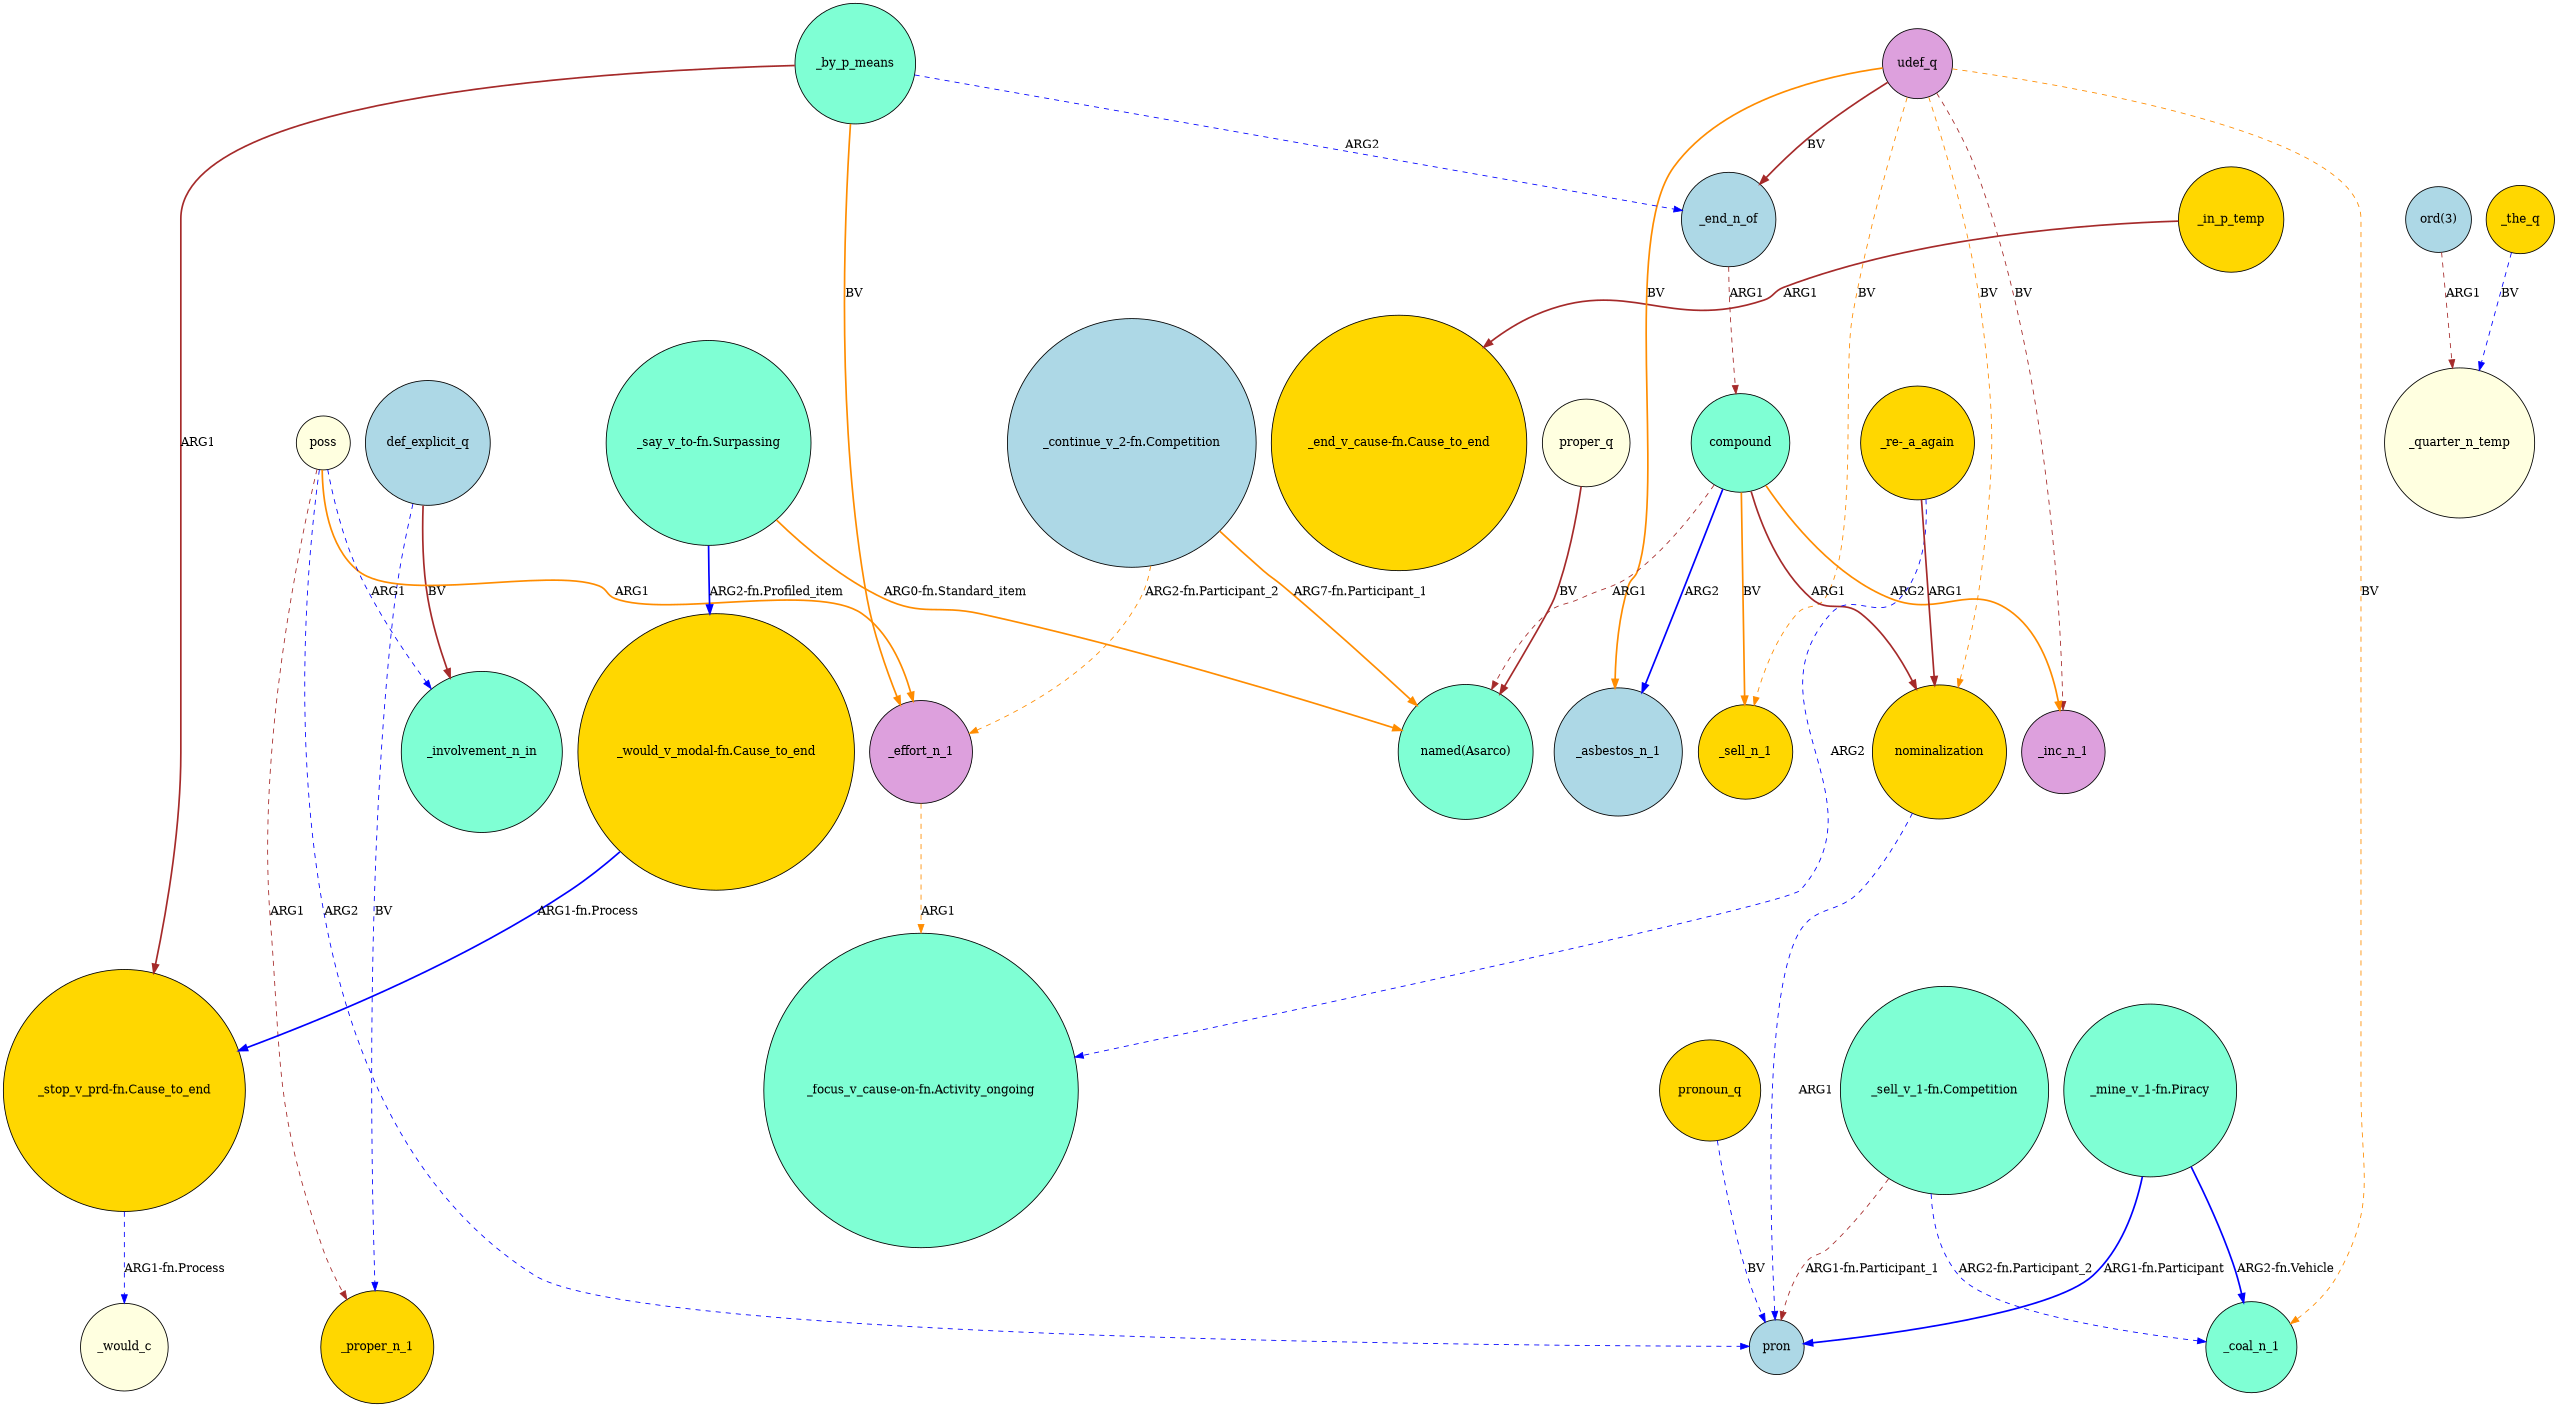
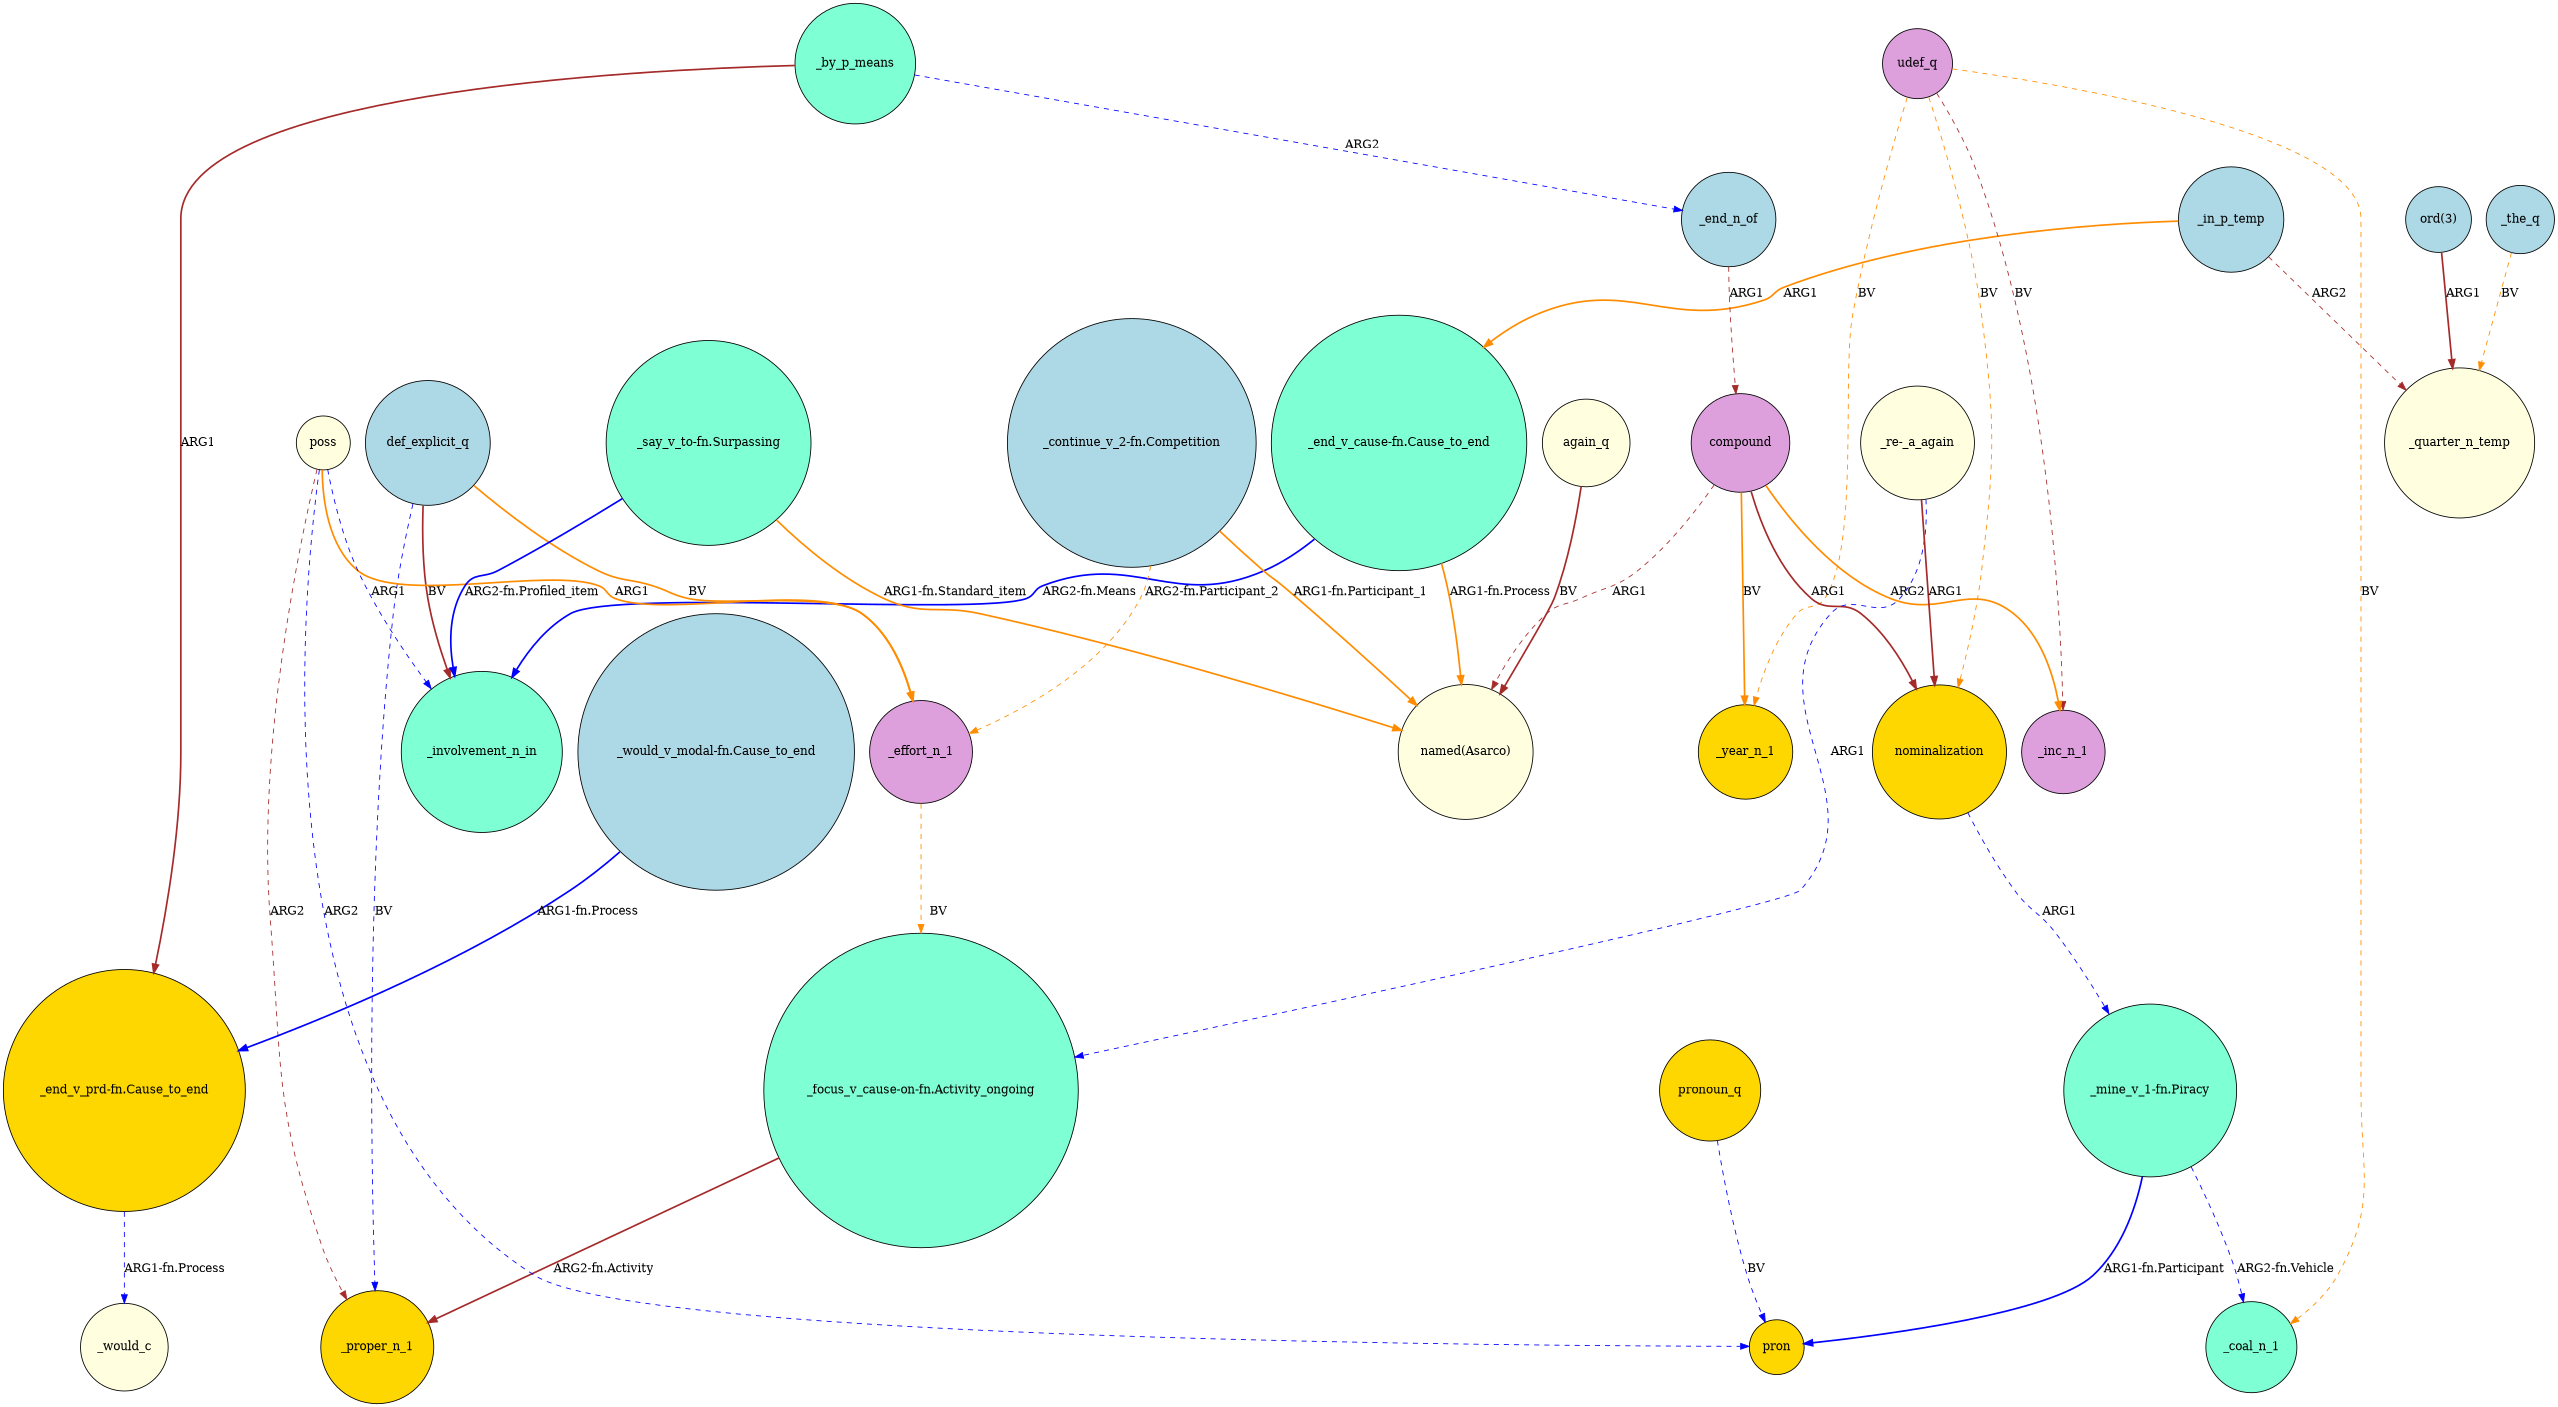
(1824, 126) -> none
(2231, 220) -> (2231, 220)
(2520, 220) -> (2520, 220)
(1828, 273) -> (1828, 273)
(2447, 306) -> (2447, 306)
(2496, 307) -> (2496, 307)
none -> (2334, 320)
(847, 413) -> (675, 595)
(1399, 443) -> (1399, 443)
(1586, 443) -> (1586, 443)
(1740, 443) -> (1740, 443)
(1918, 443) -> (1918, 443)
(709, 575) -> (508, 565)
(955, 592) -> (955, 592)
(1361, 592) -> (1361, 592)
none -> (954, 604)
none -> (1453, 619)
(716, 752) -> (716, 752)
(1466, 752) -> (1466, 752)
(1618, 752) -> none
(1746, 752) -> (1746, 752)
(1848, 752) -> (1848, 752)
(287, 912) -> (287, 912)
(938, 912) -> (938, 912)
(1776, 1036) -> (2034, 911)
(124, 1091) -> (124, 1091)
(1945, 1091) -> none
(2220, 1229) -> (2220, 1229)
none -> (607, 1238)
(1777, 1347) -> (1777, 1347)
